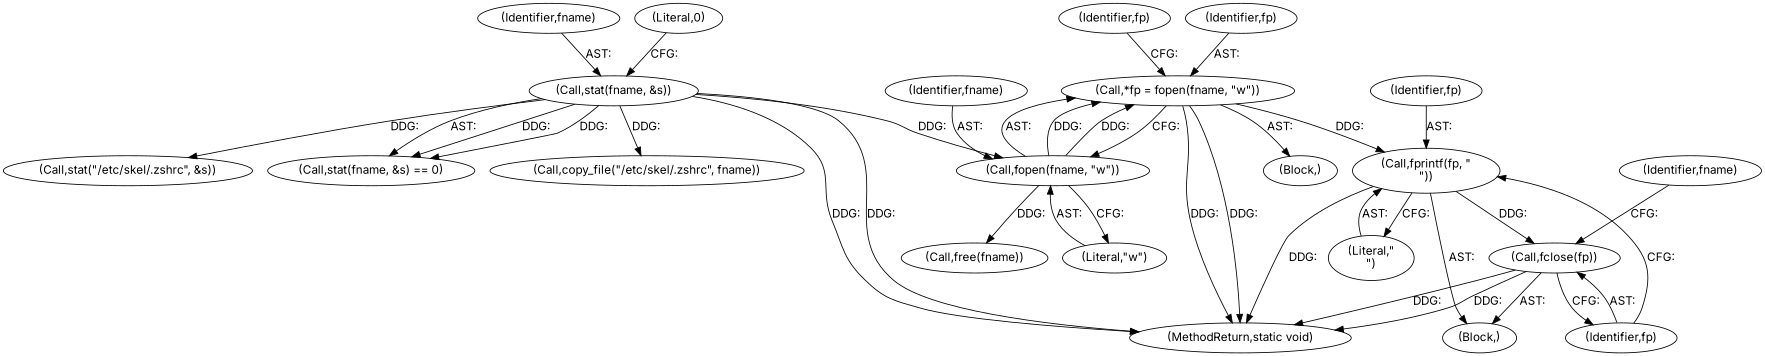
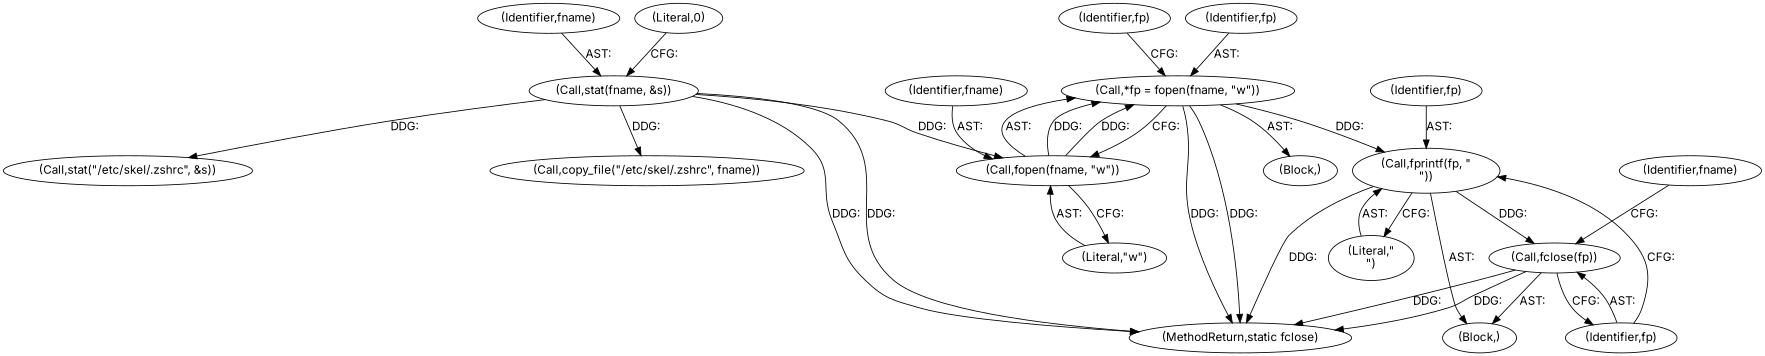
(371, 171) -> none
(975, 258) -> none
(1240, 338) -> (1240, 338)
